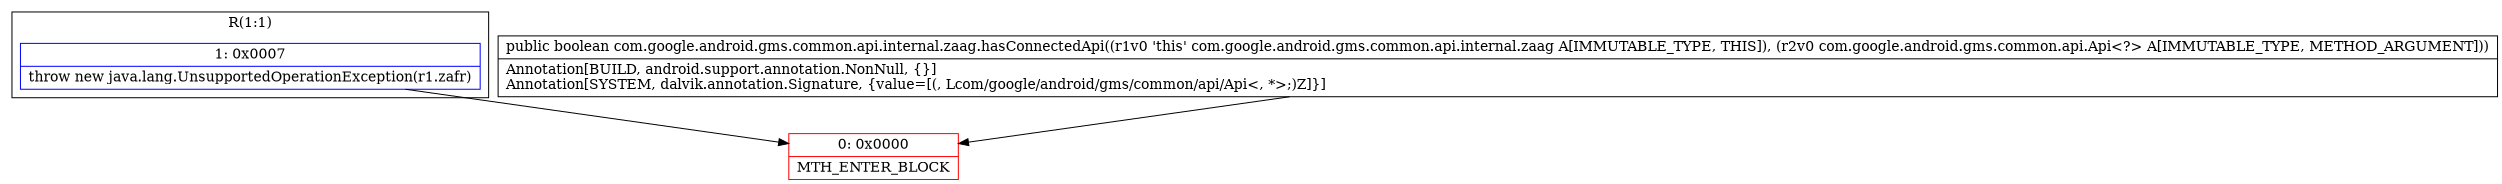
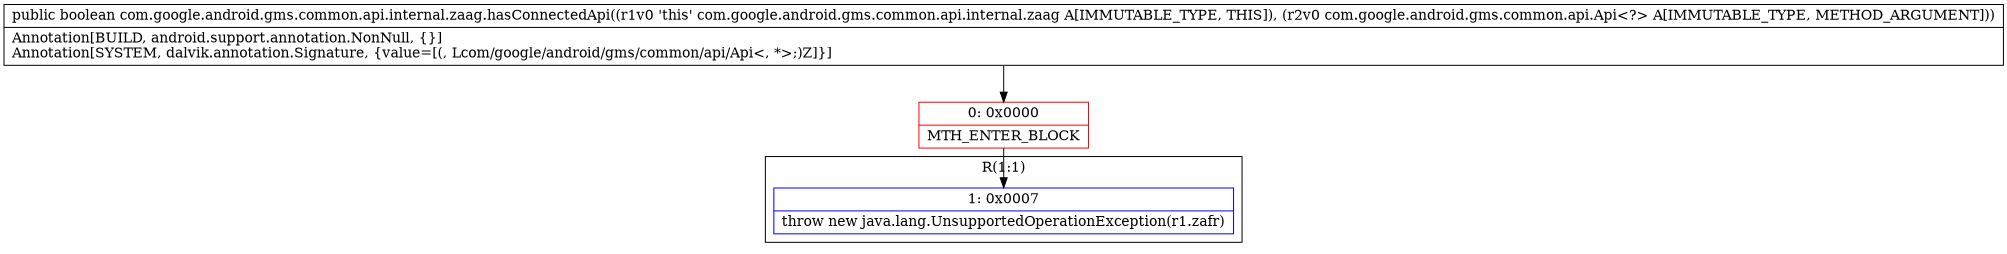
(592, 116) -> (1004, 163)
